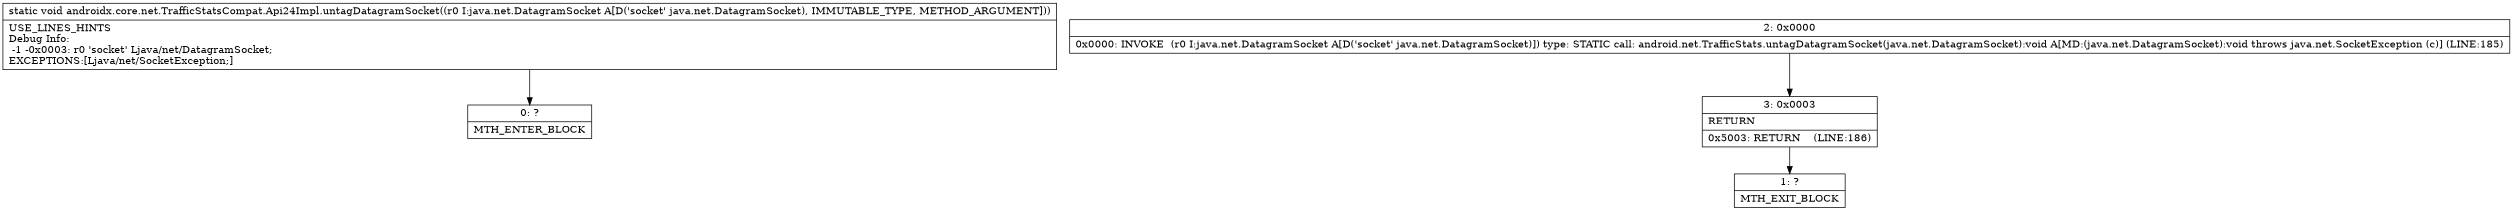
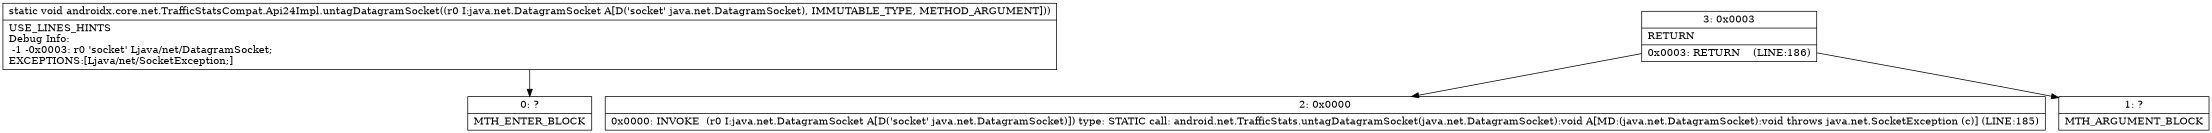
(1790, 71) -> (1530, 74)
(1790, 138) -> (1729, 53)
(1790, 199) -> (2134, 121)
